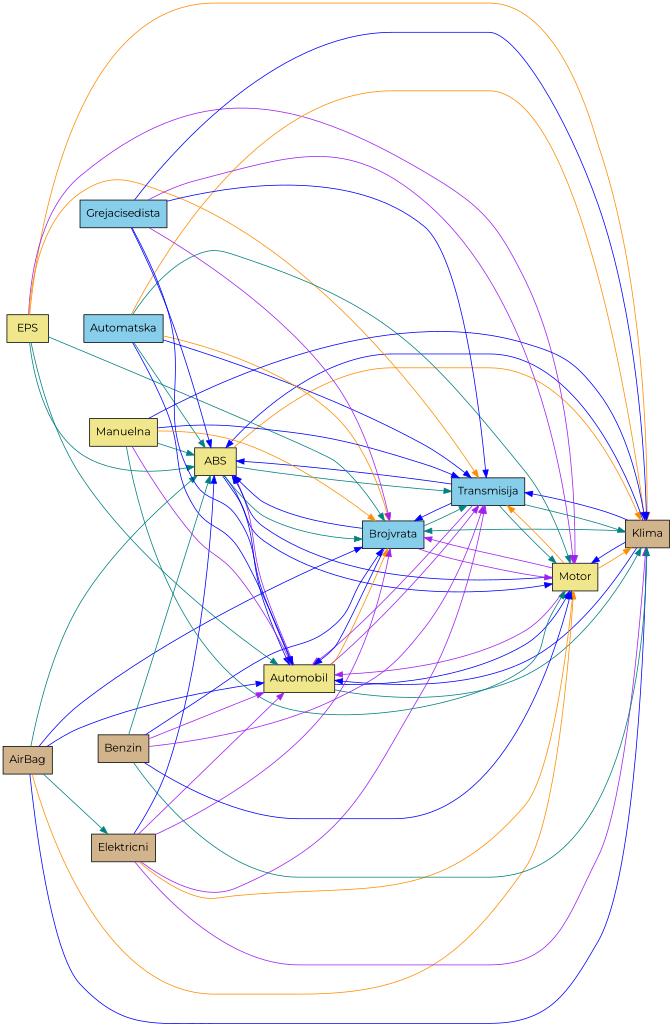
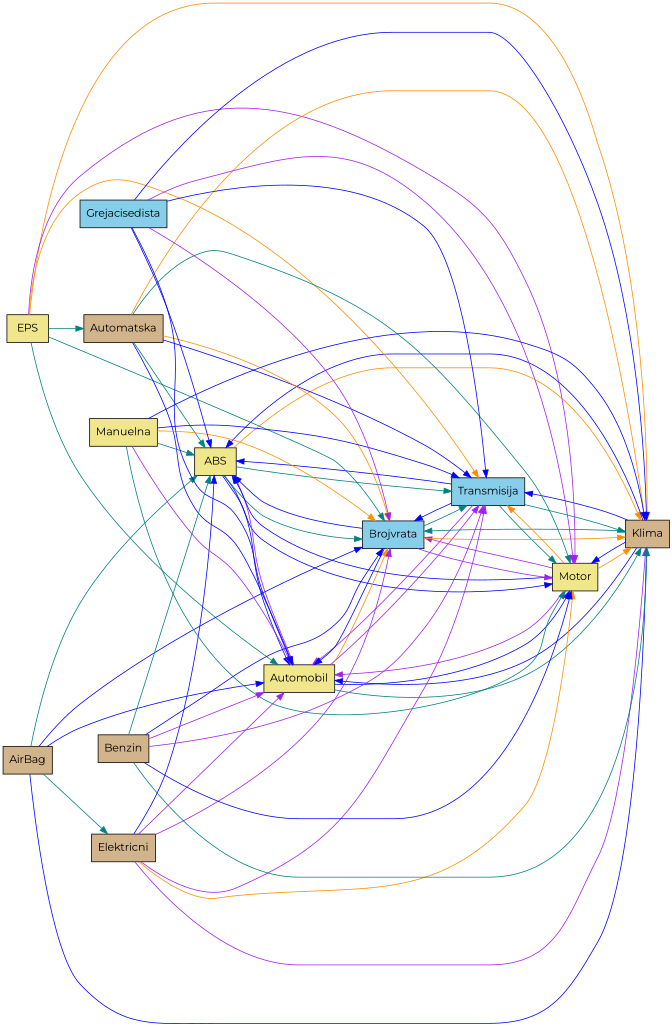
(123, 329) -> (123, 329)
(75, 448) -> (62, 329)
none -> (521, 540)
(378, 986) -> none
